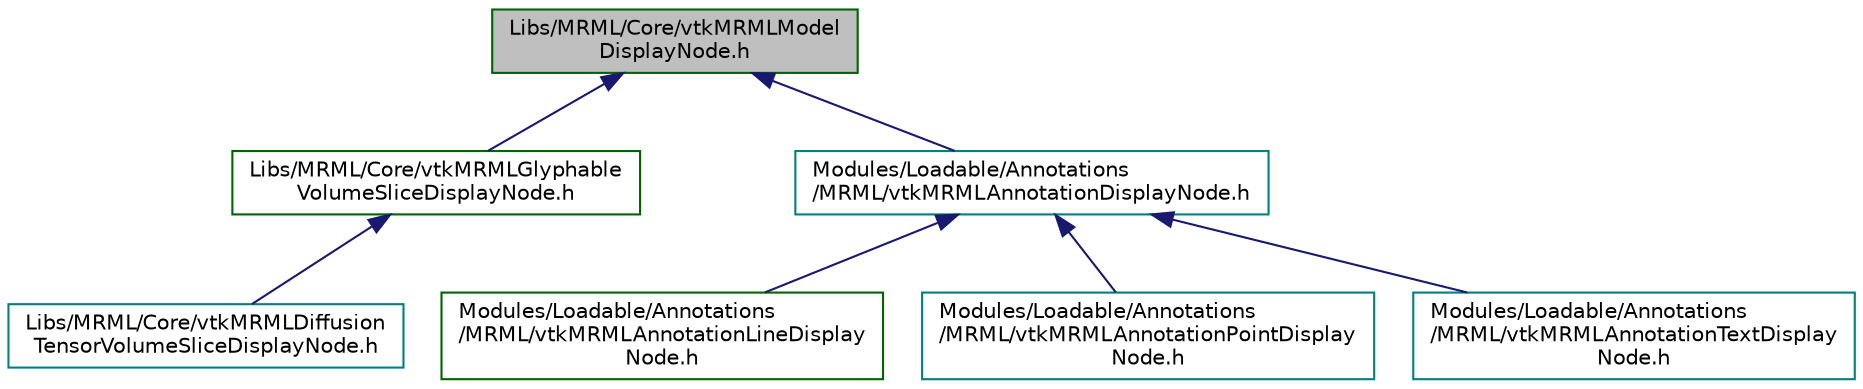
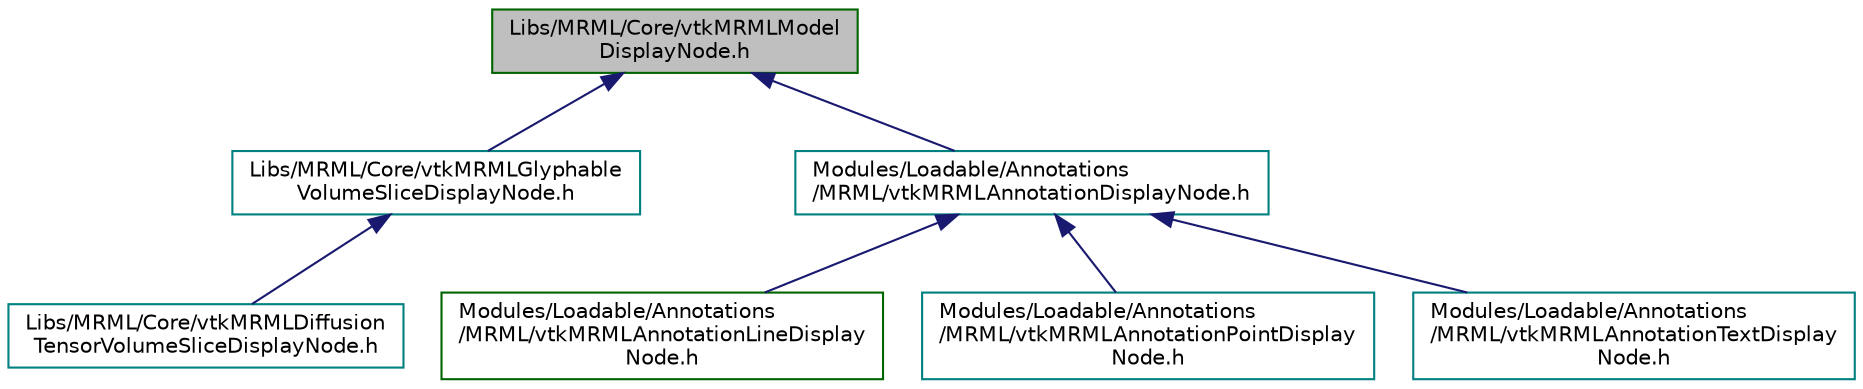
(436, 183) -> (436, 183)
